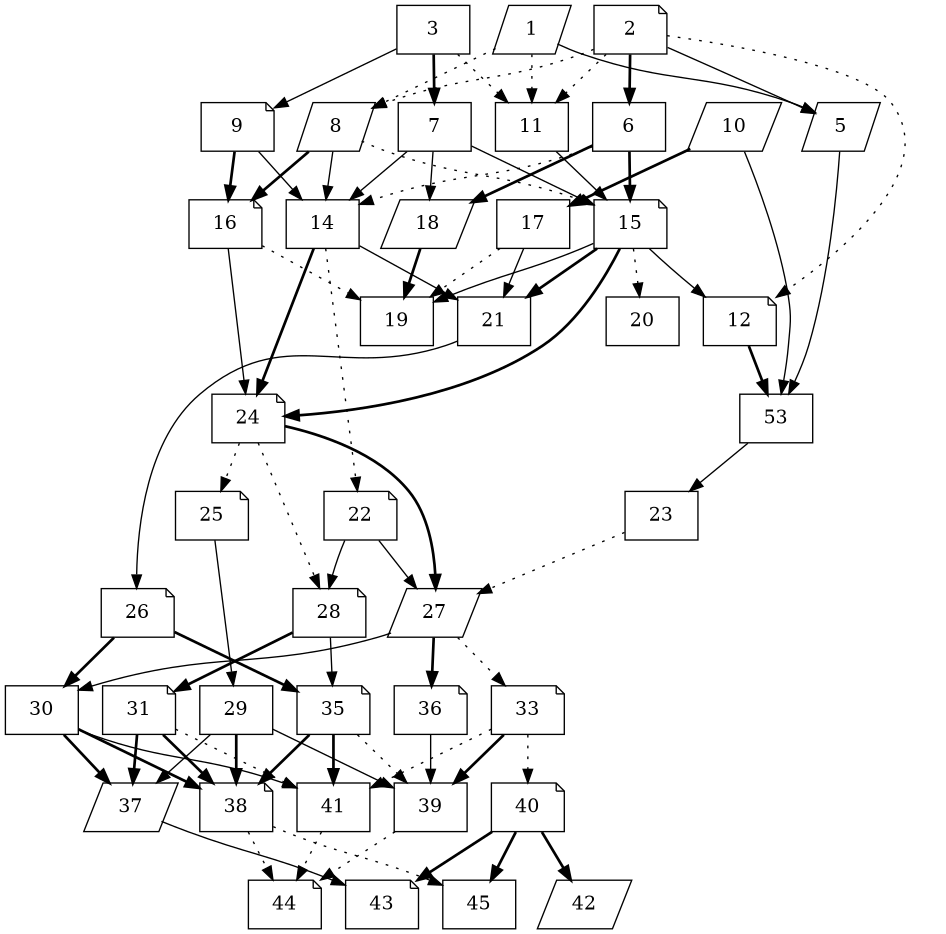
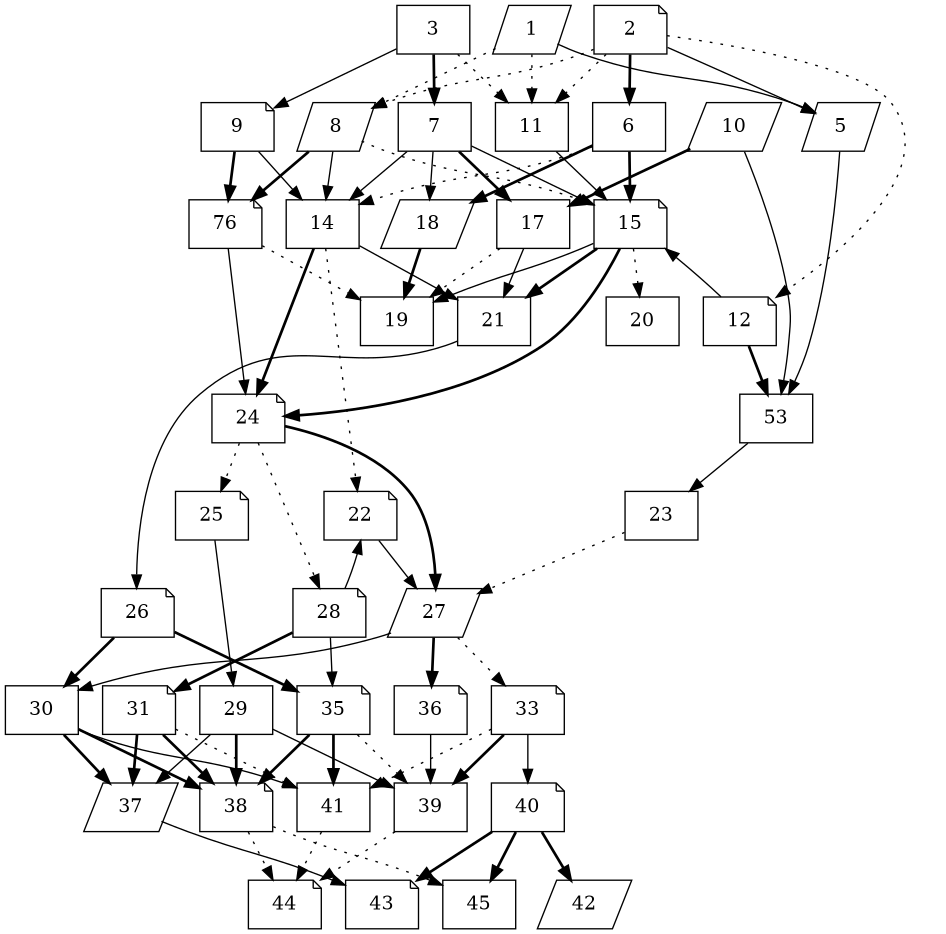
none -> (473, 165)
(225, 224) -> (225, 224)
(672, 269) -> (699, 277)
(338, 558) -> (352, 571)
(528, 752) -> (528, 752)
